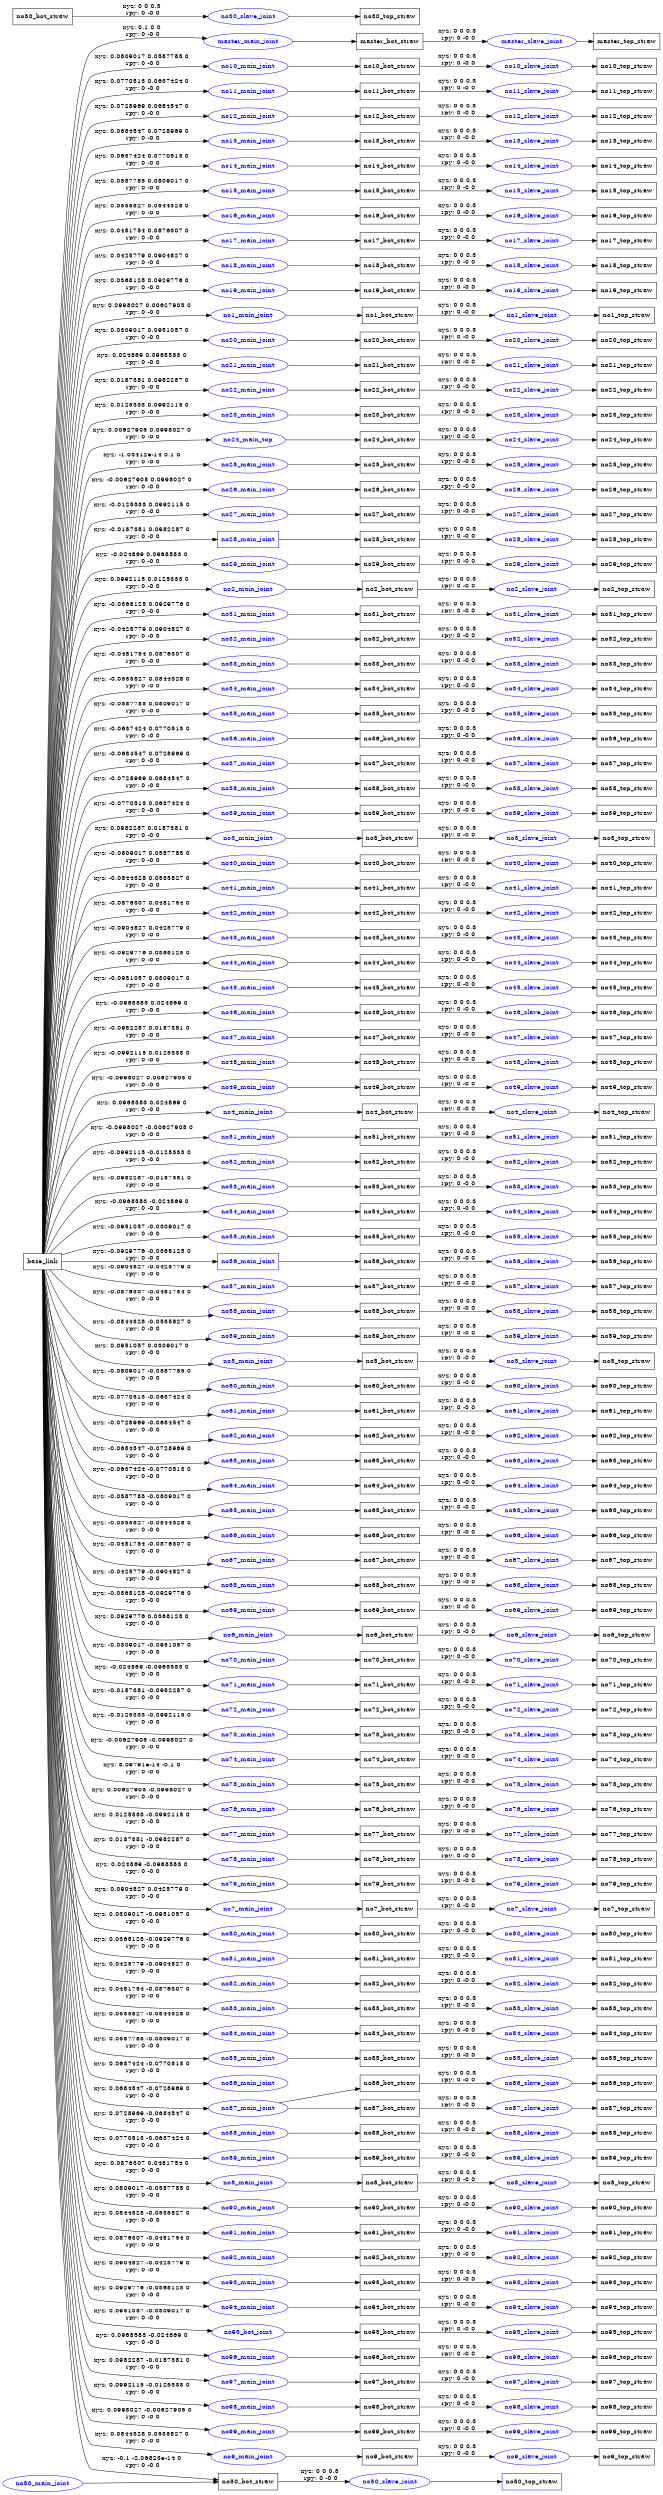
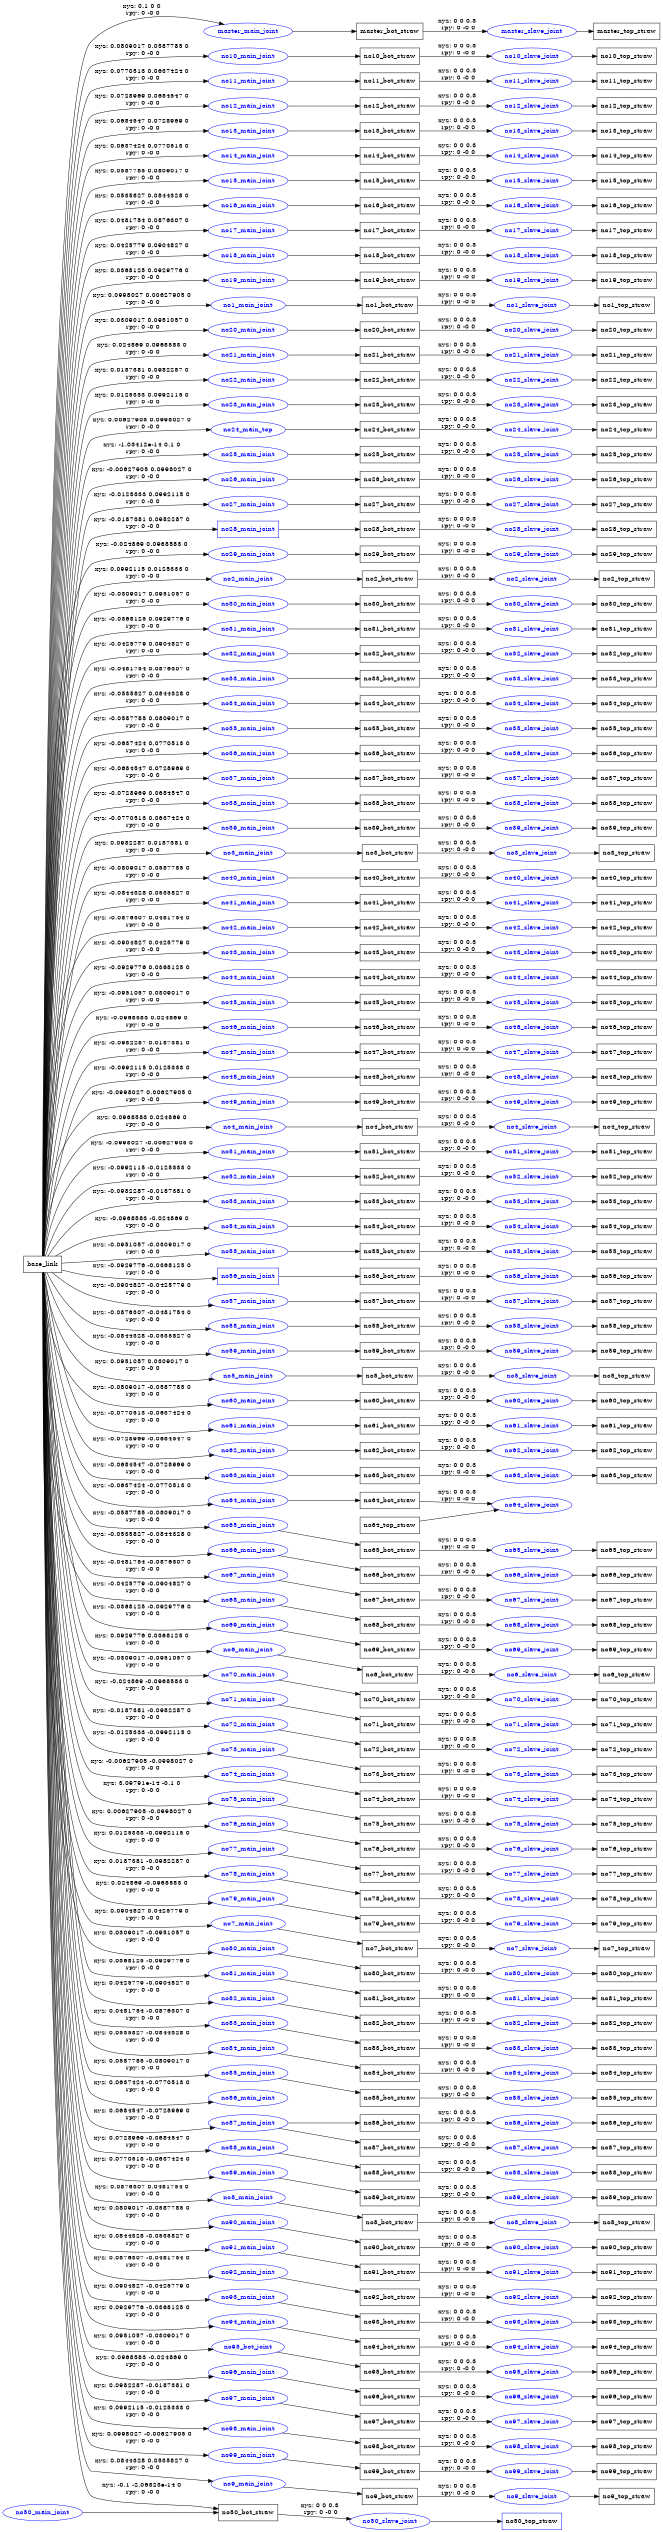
none -> (248, 604)
(248, 963) -> (248, 978)
(582, 1486) -> (457, 1516)
(248, 1884) -> (248, 1899)
